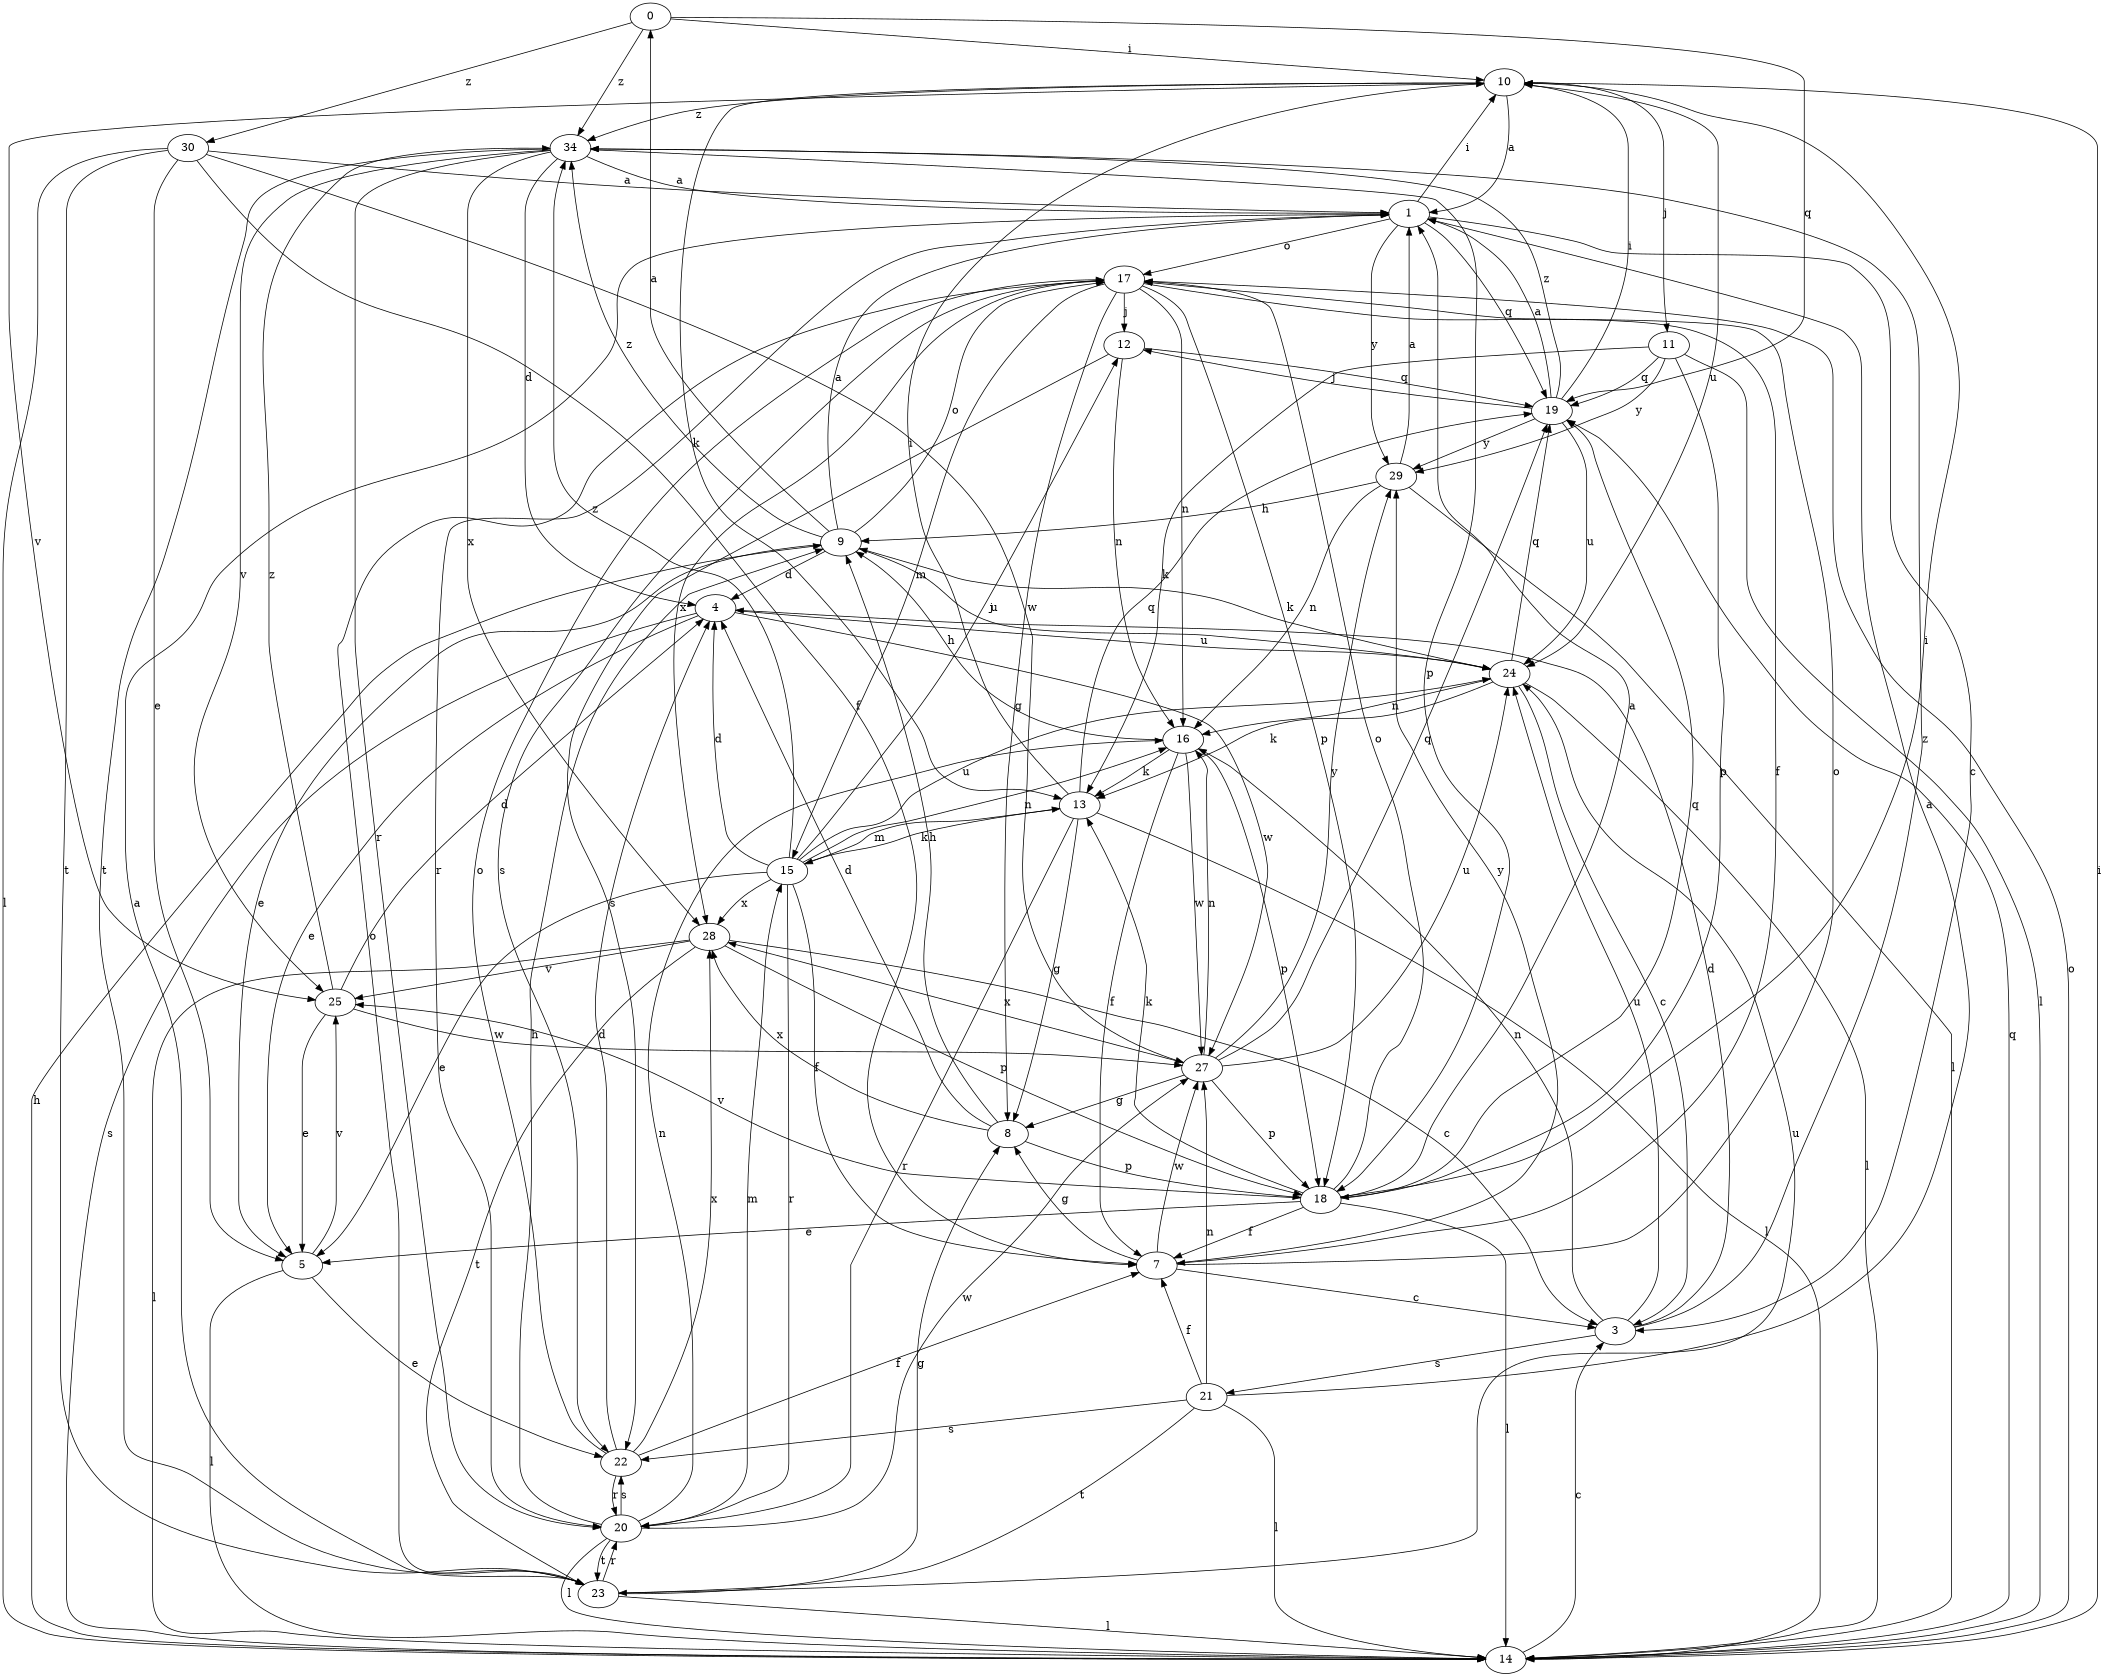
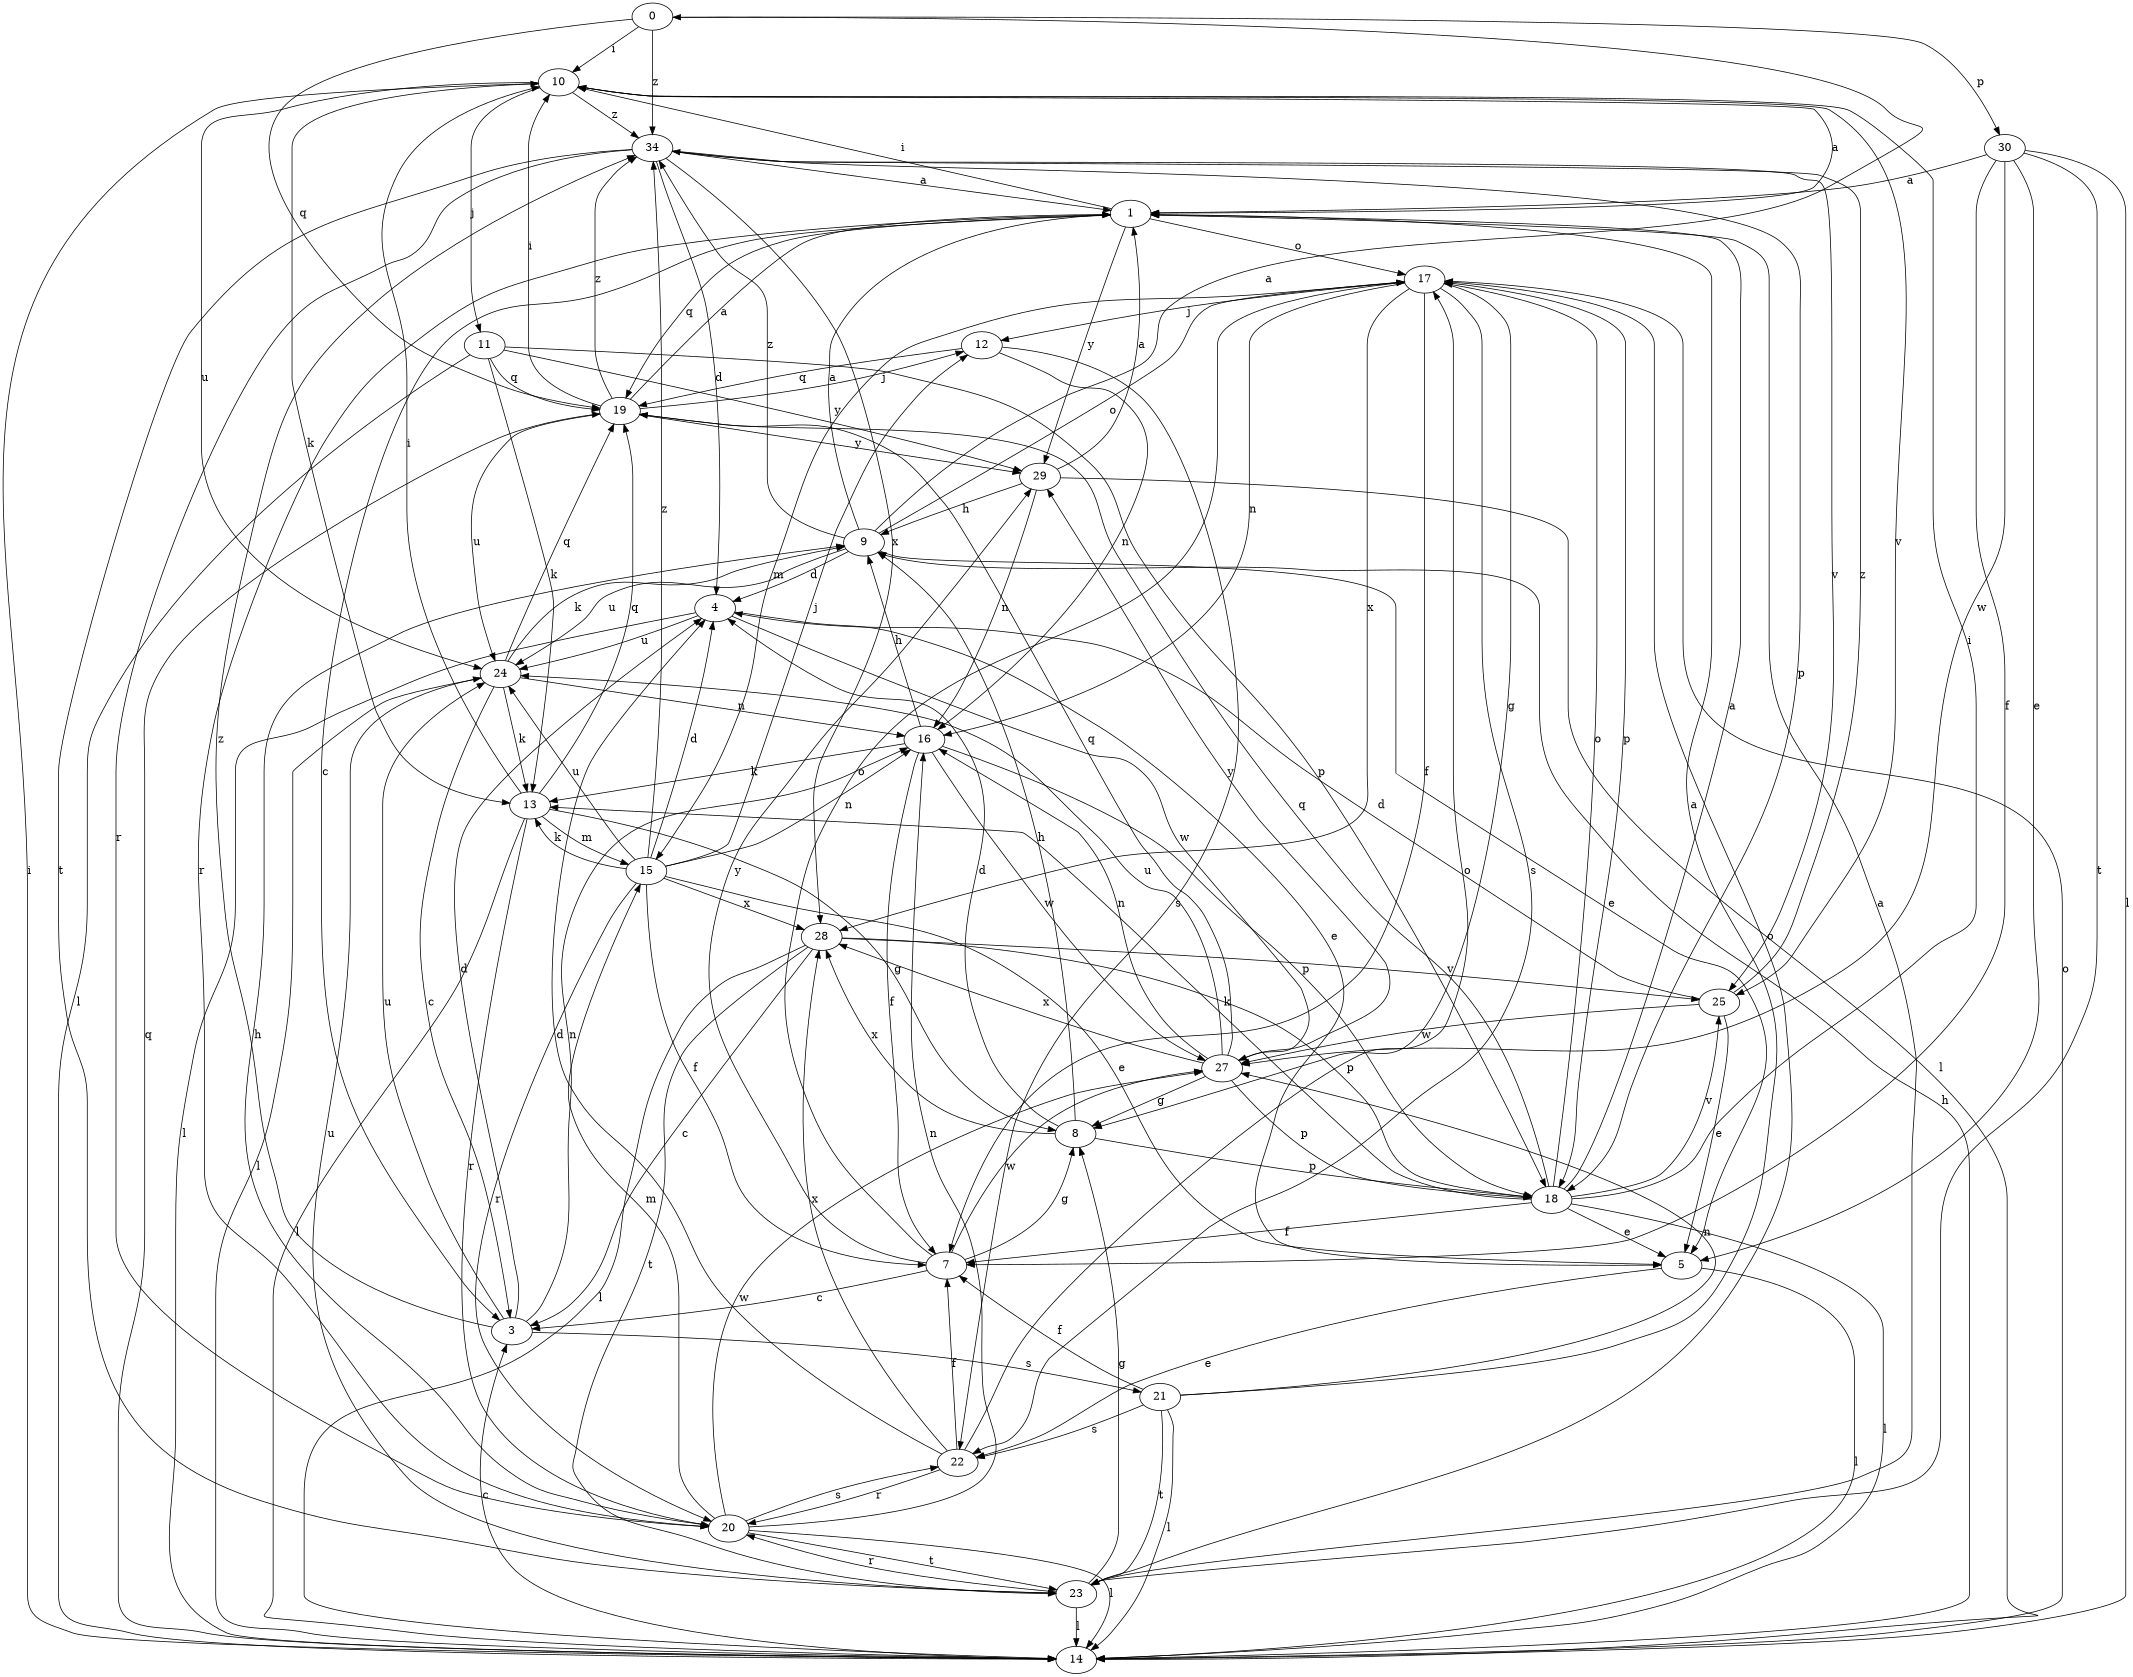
(468, 82) -> (1981, 82)
(110, 1134) -> (184, 1134)
(336, 1142) -> none
